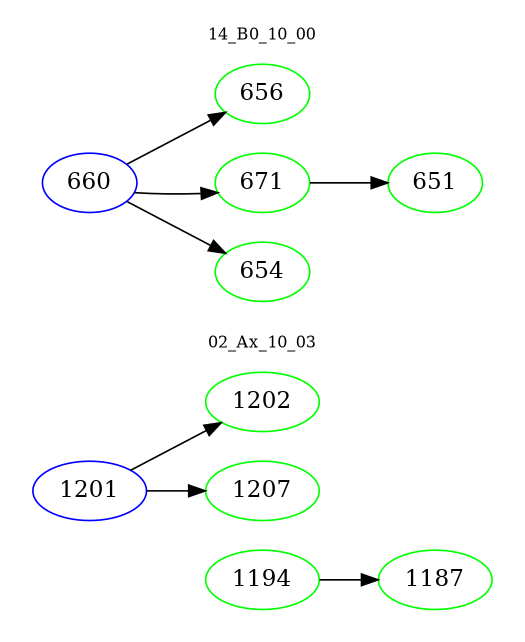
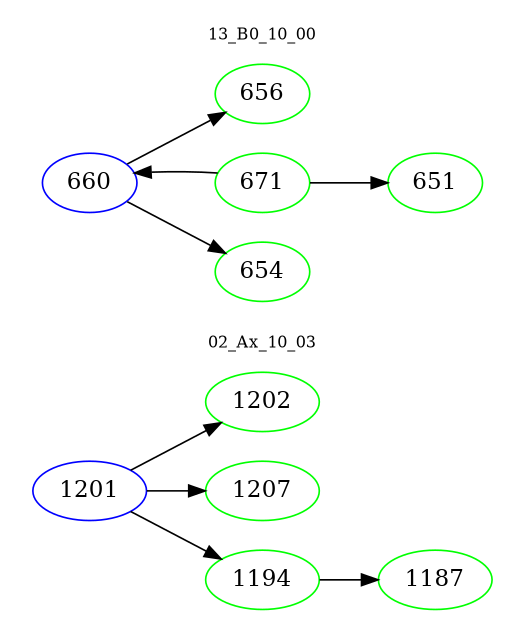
(262, 35) -> (262, 35)
(168, 194) -> (185, 172)
none -> (169, 531)
